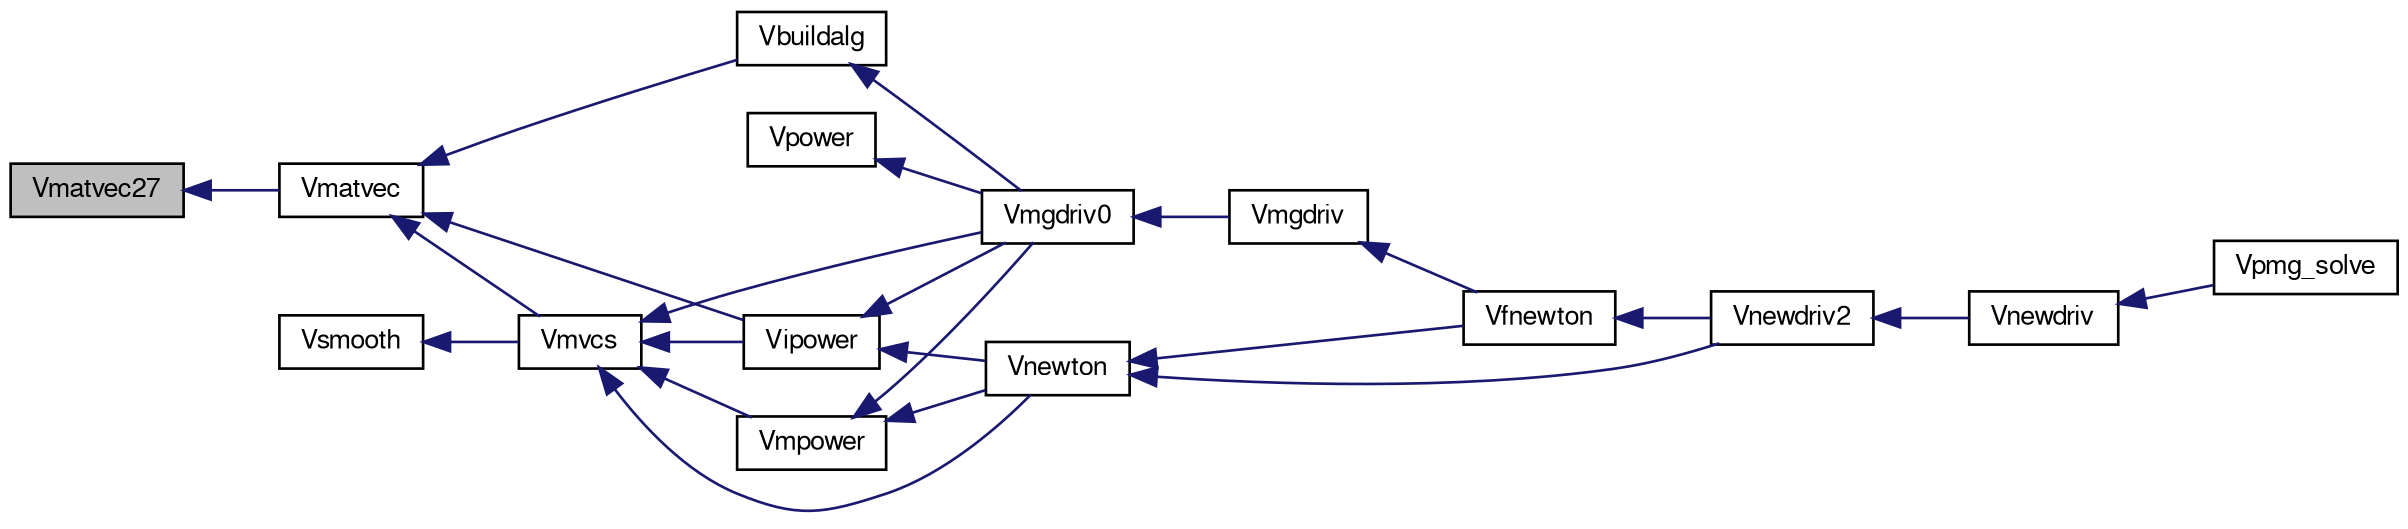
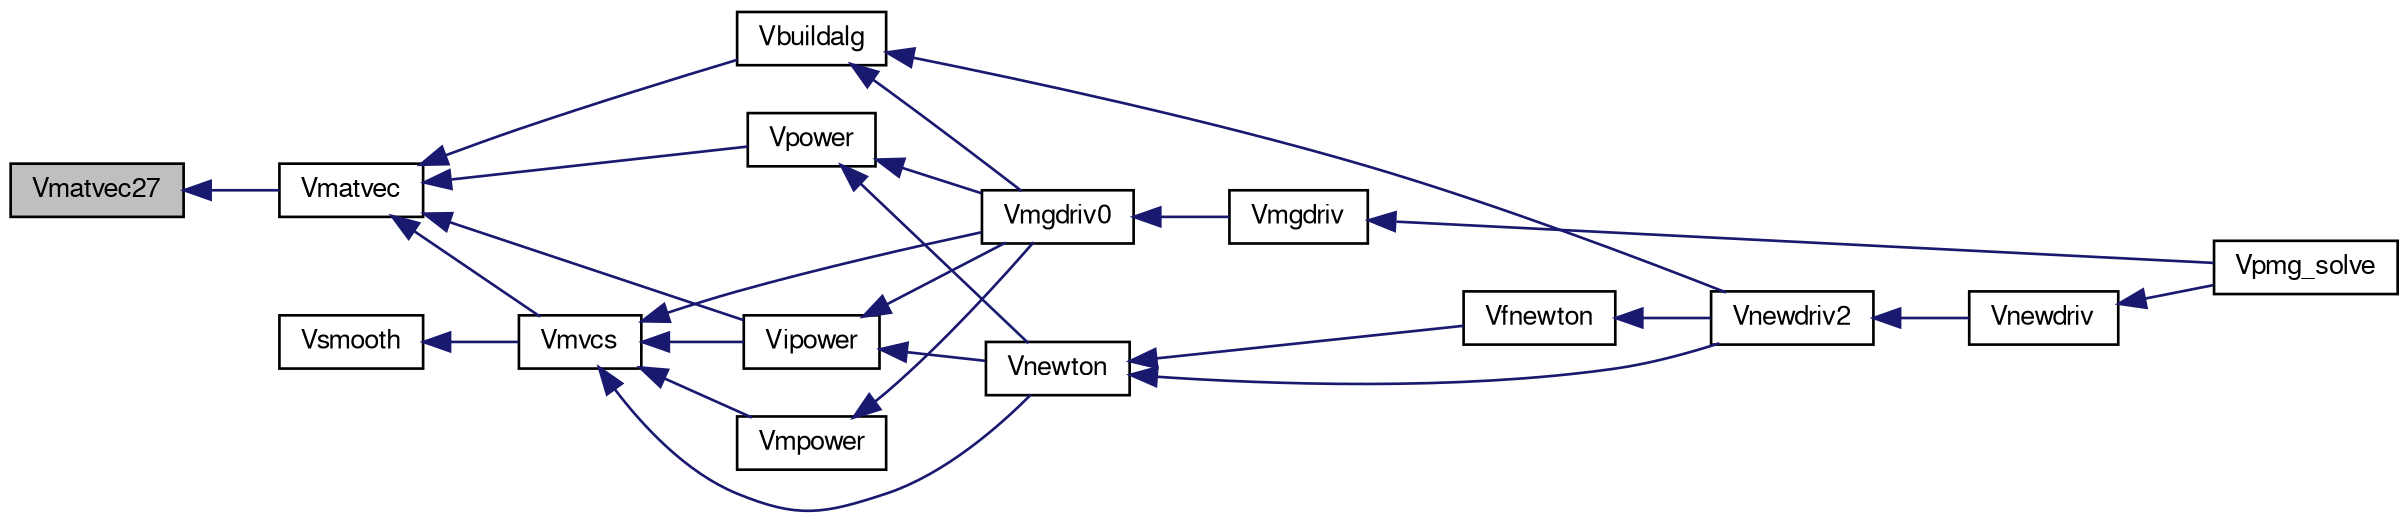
none -> (1326, 154)
none -> (600, 163)
(1431, 273) -> (1805, 242)
(949, 401) -> (965, 283)
